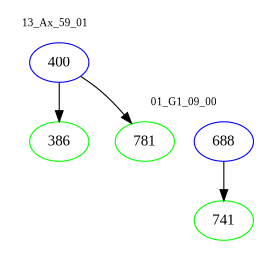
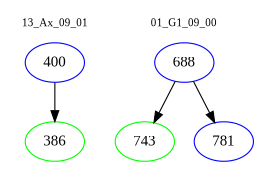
(55, 24) -> (55, 24)
(113, 103) -> (202, 97)
(145, 142) -> (224, 142)
(224, 221) -> (145, 142)
